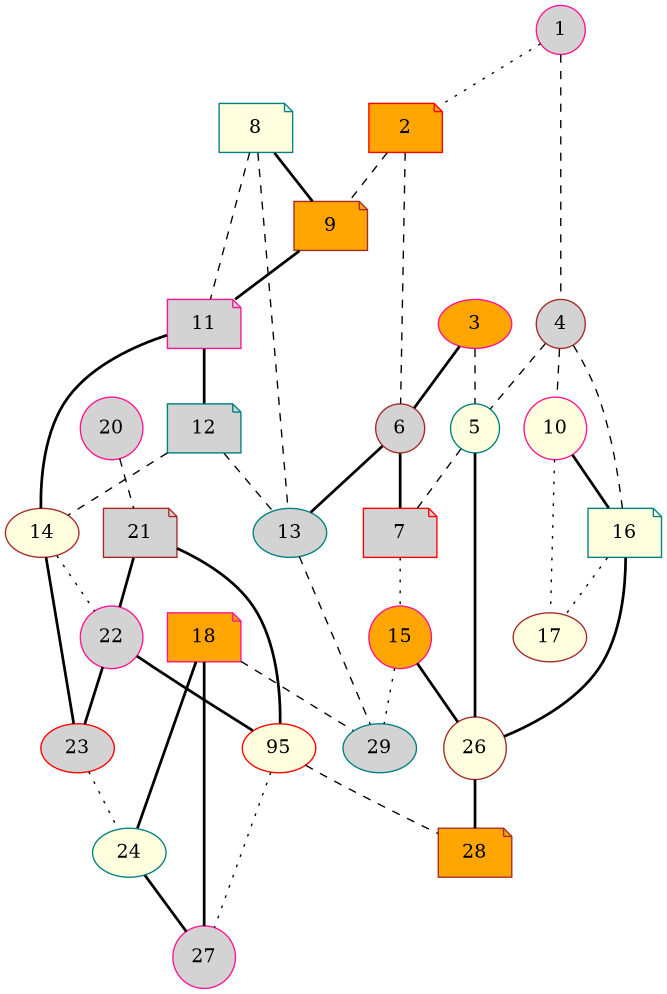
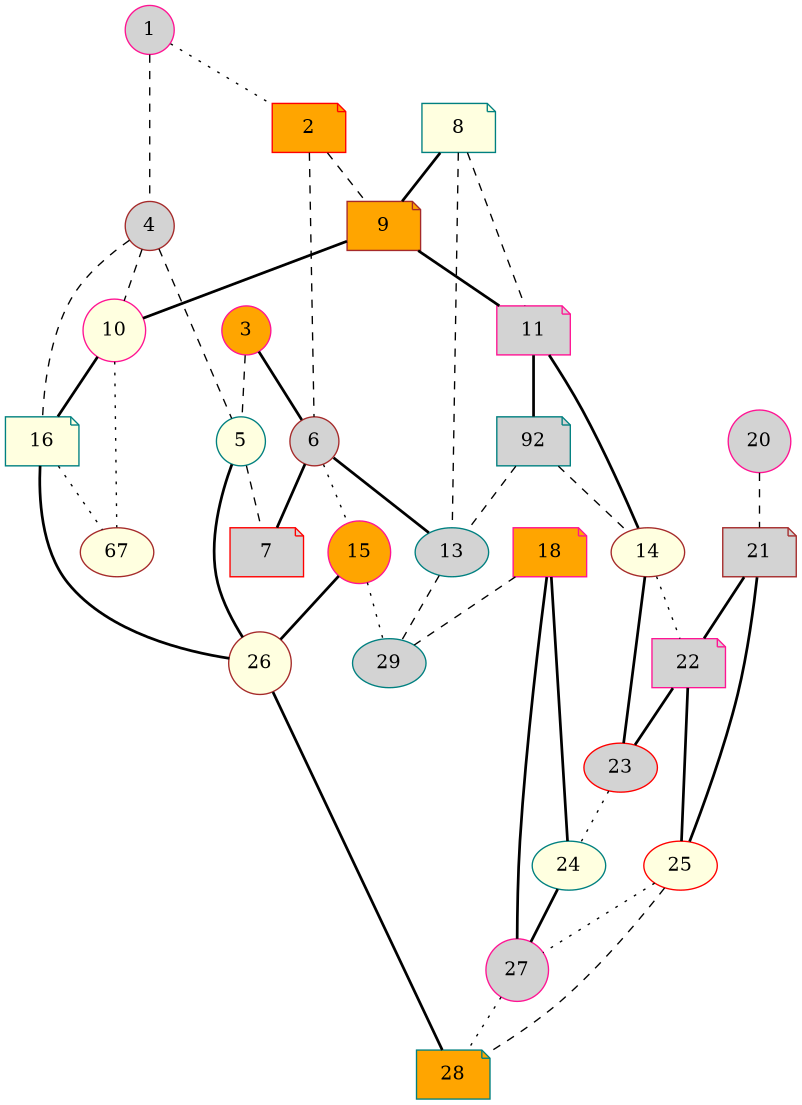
none -> (245, 280)
(475, 324) -> (246, 330)
(204, 428) -> (534, 441)
(400, 582) -> (336, 494)
(112, 637) -> (689, 663)
(550, 637) -> (117, 552)
(279, 748) -> (681, 866)
(475, 853) -> (453, 1075)
none -> (484, 1024)
